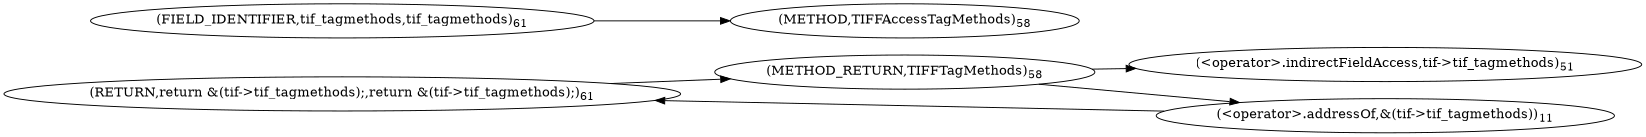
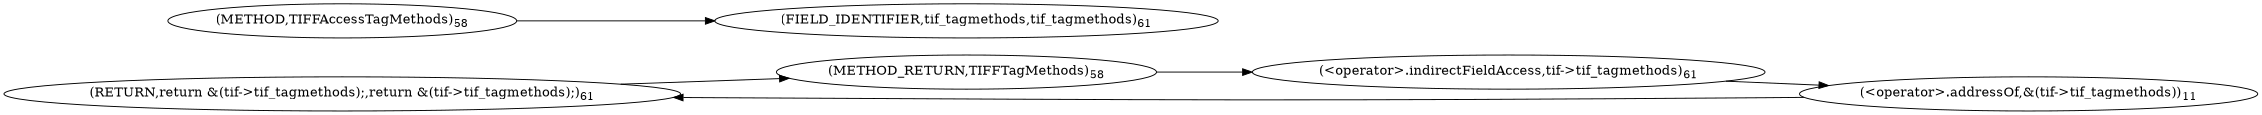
(657, 21) -> (611, 21)
(1567, 63) -> (1691, 71)
(1134, 93) -> (1772, 83)
